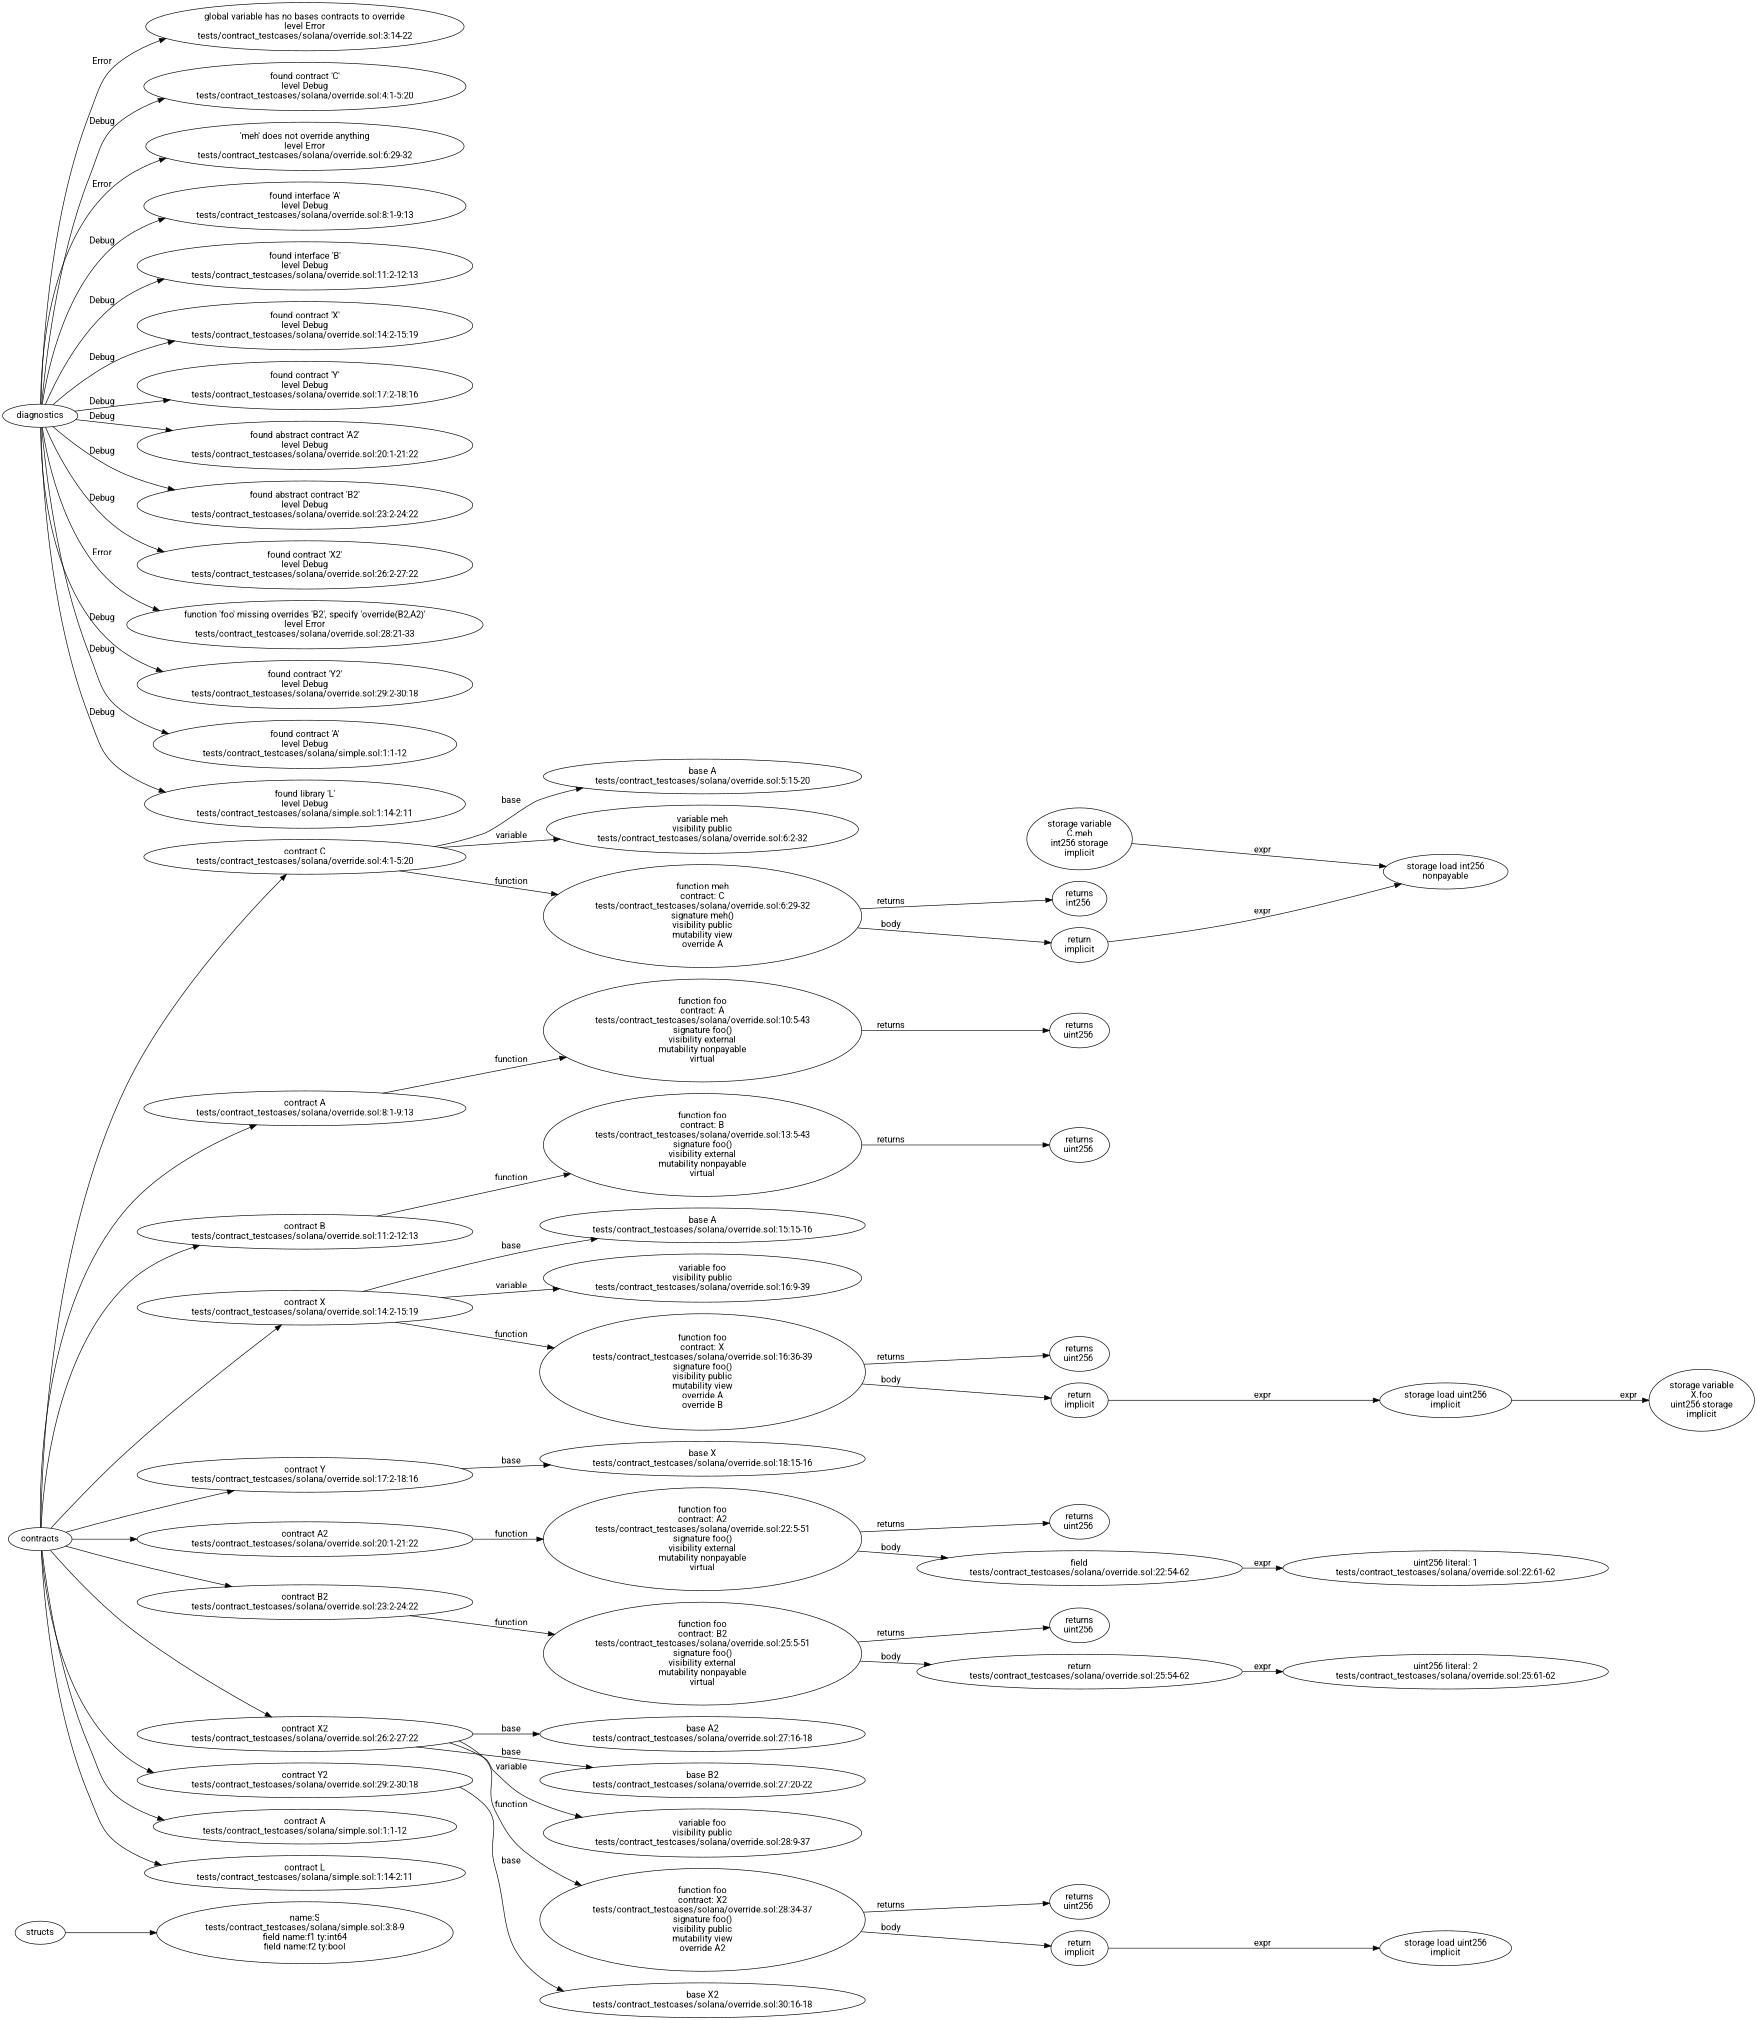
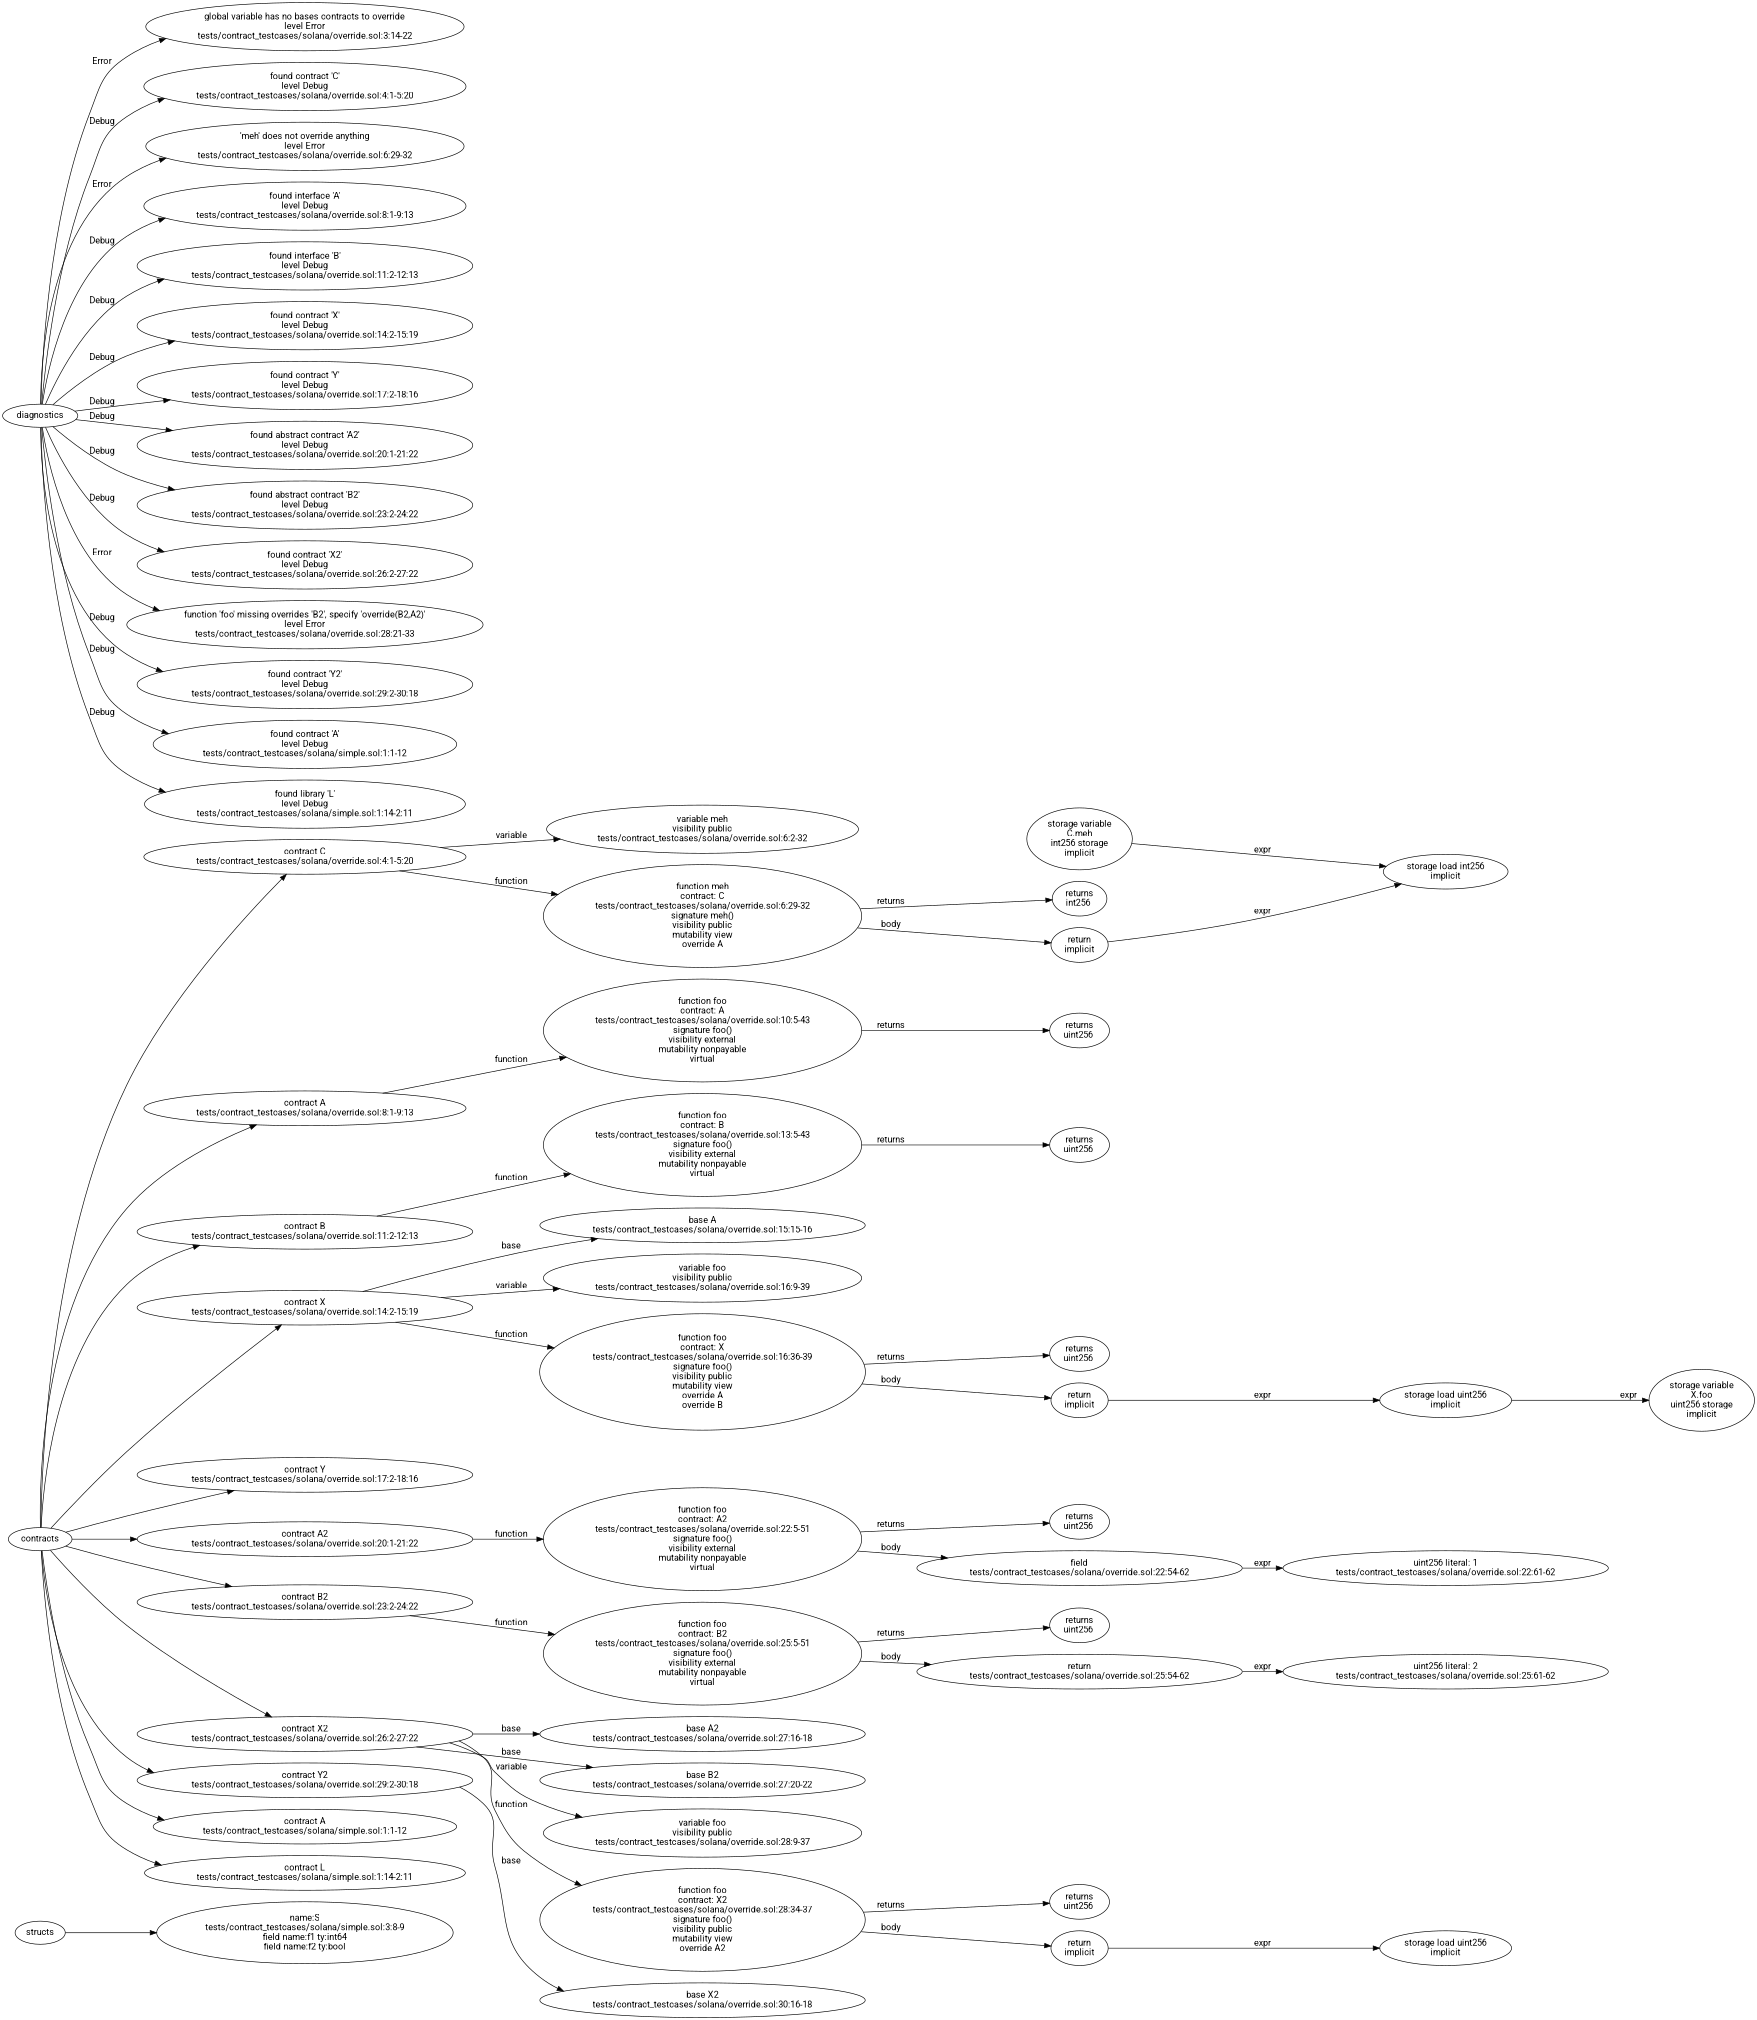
(703, 776) -> none
(1446, 872) -> (1446, 872)
(703, 1459) -> none
